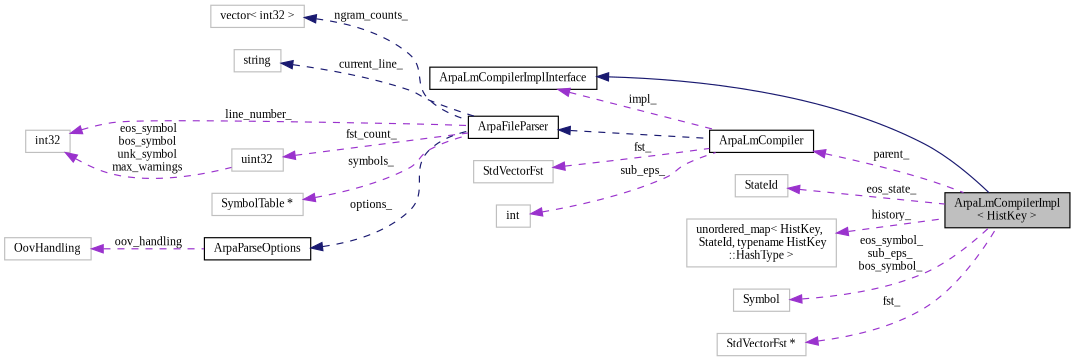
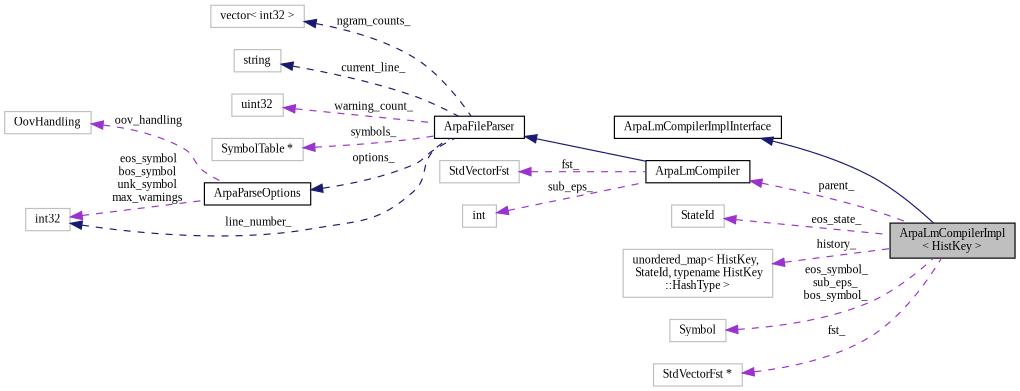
(643, 111) -> none
(274, 122) -> (285, 232)
(640, 134) -> (591, 150)
(370, 135) -> (373, 107)
(152, 178) -> (143, 208)
